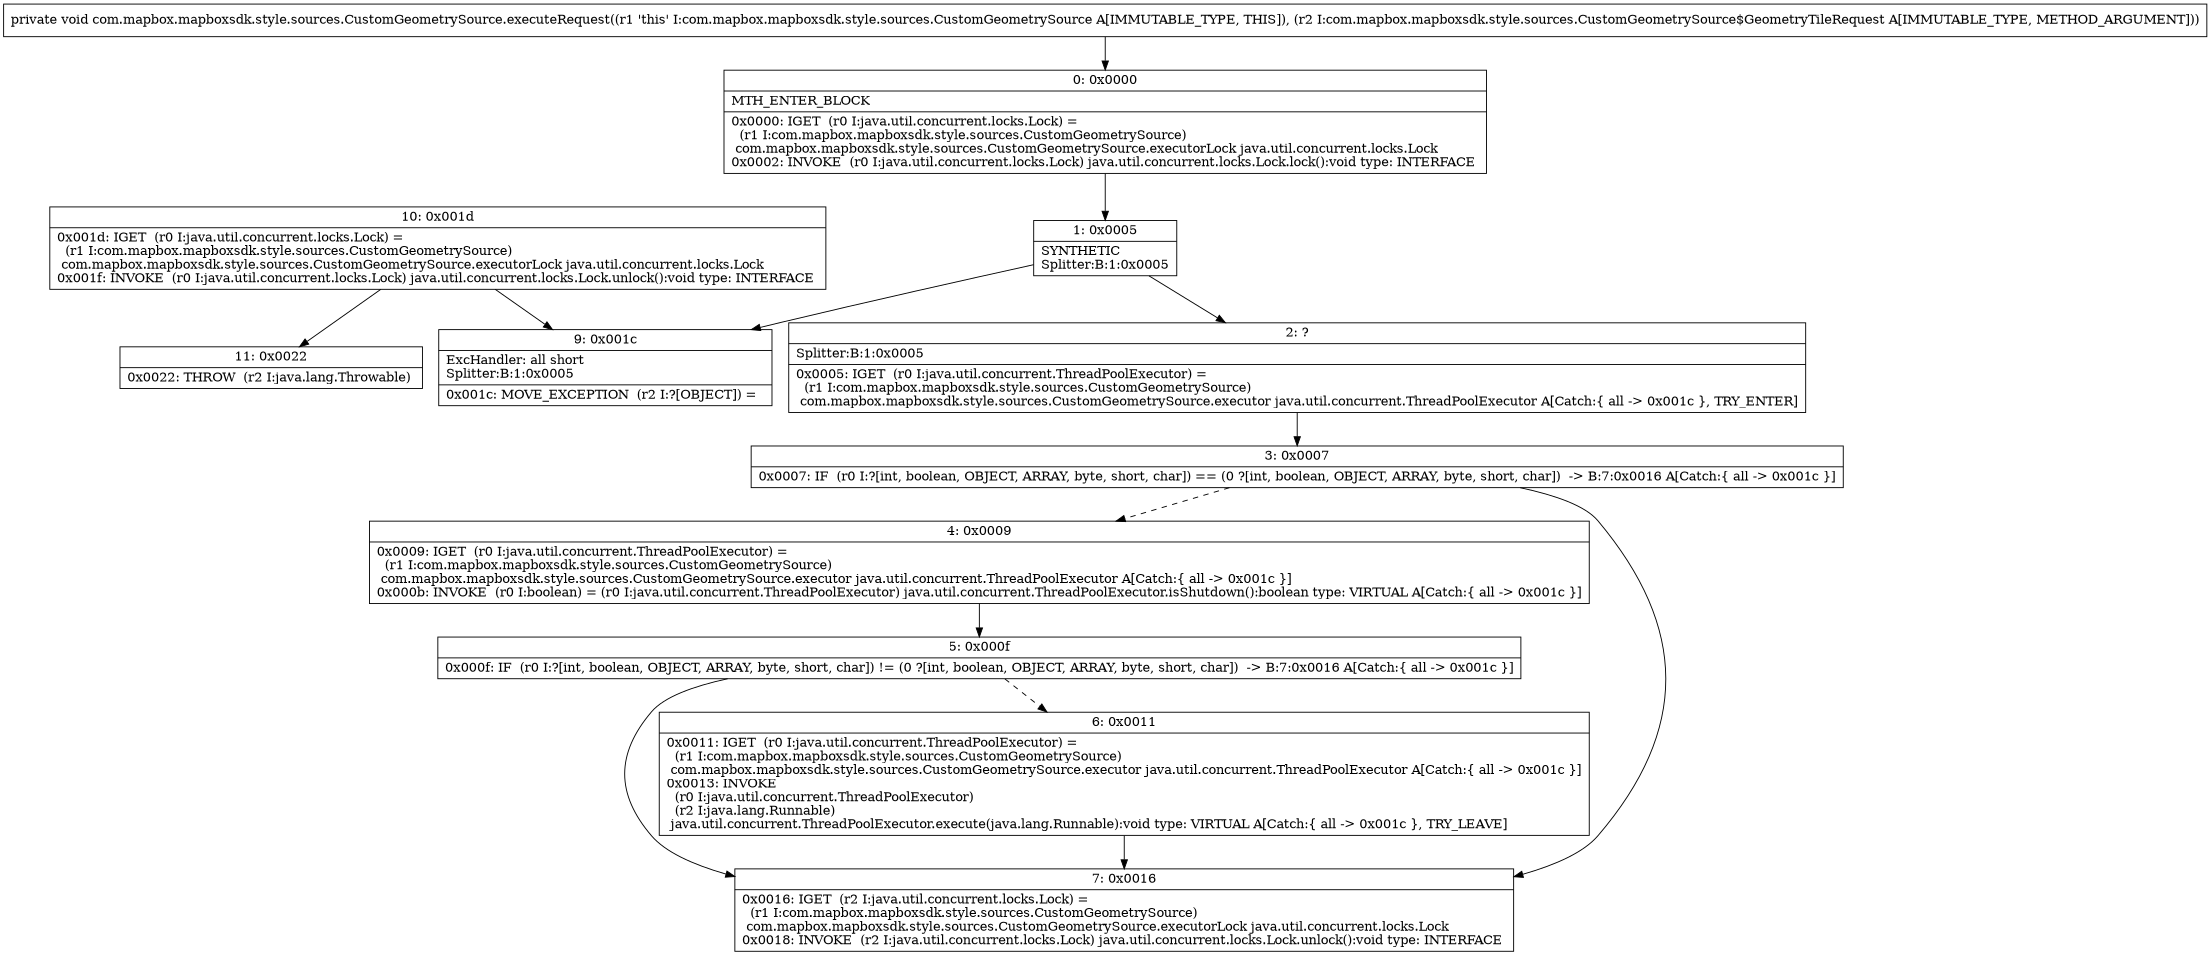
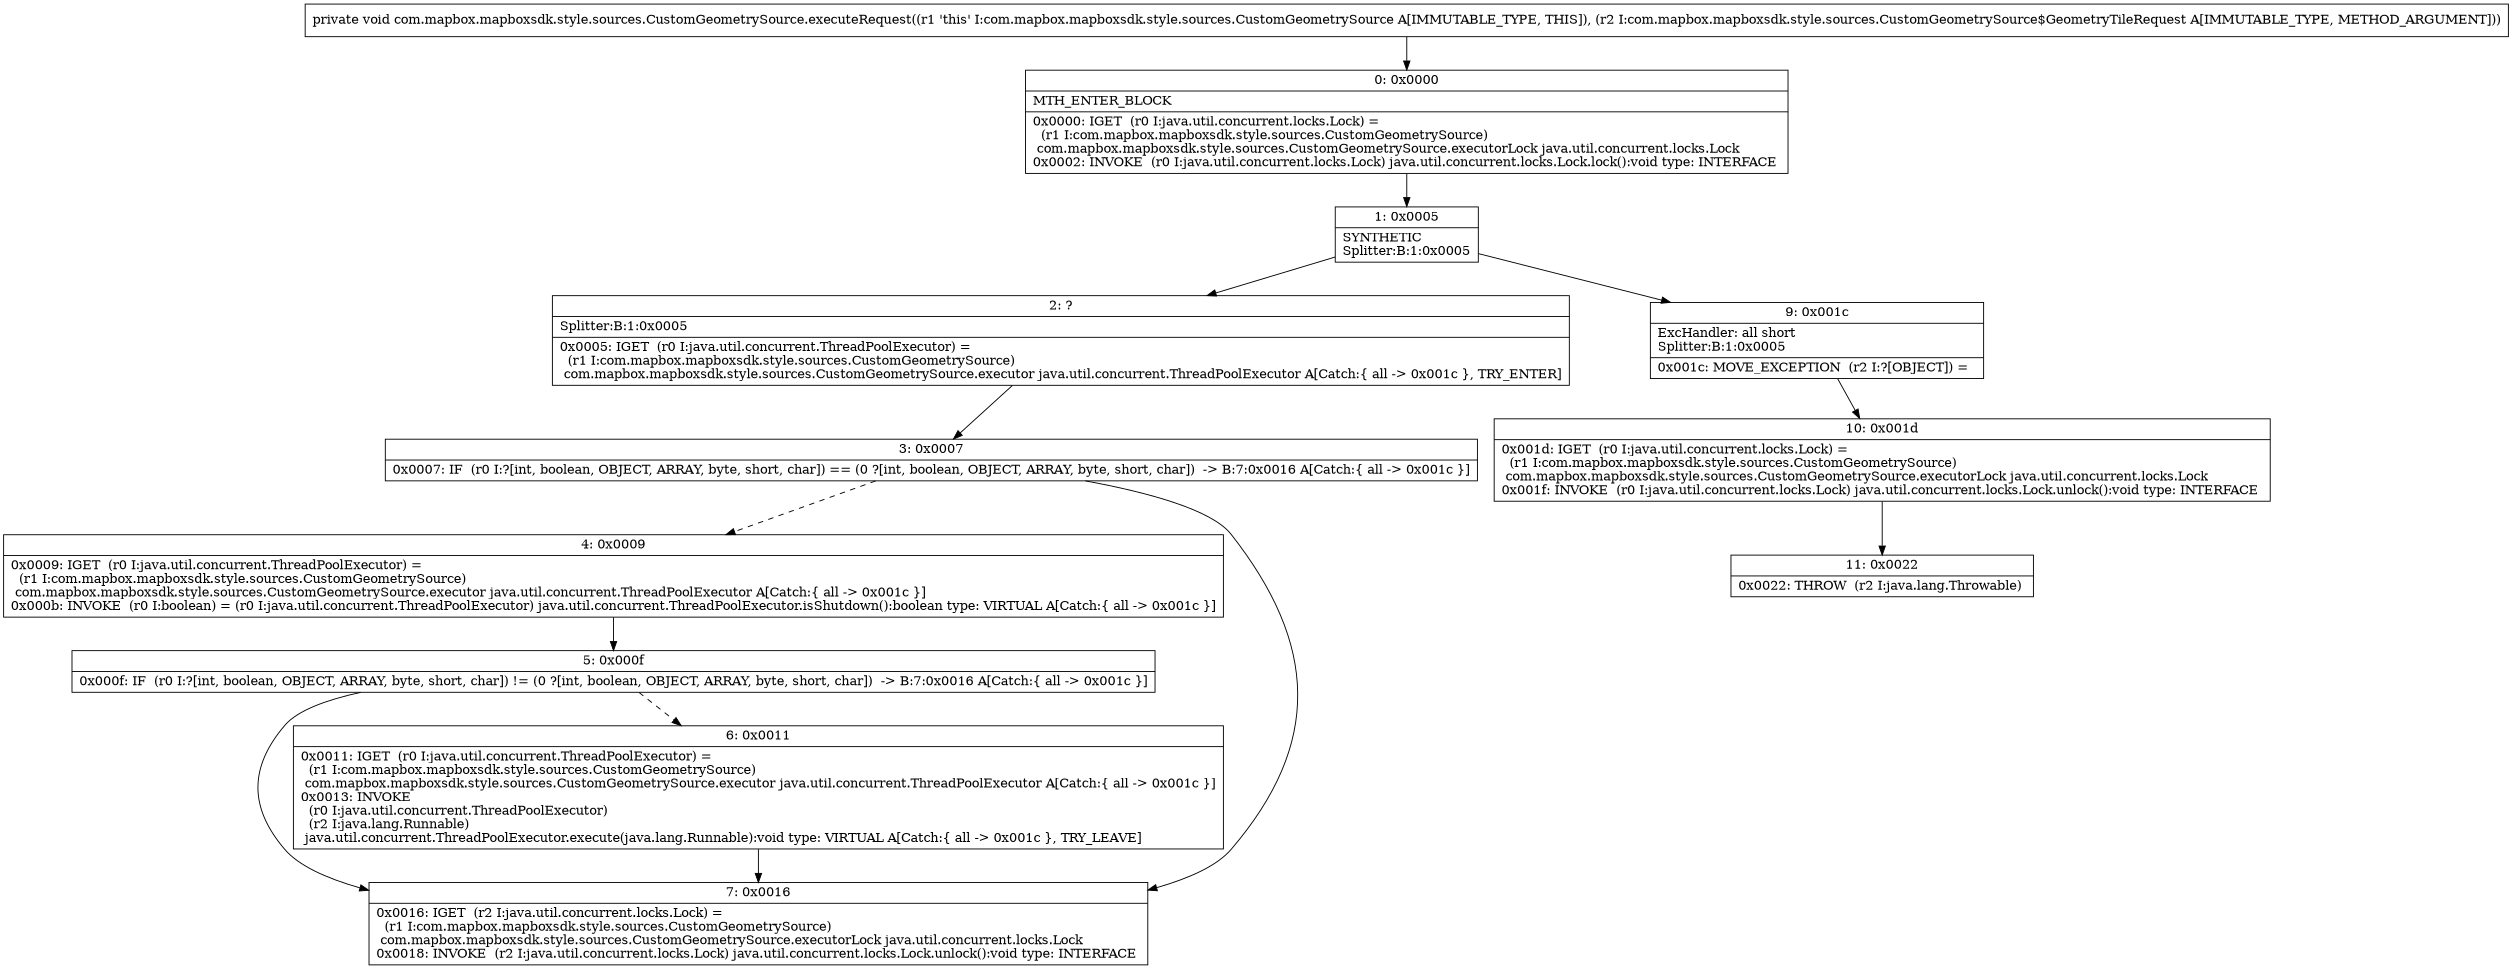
(520, 307) -> (1846, 395)
